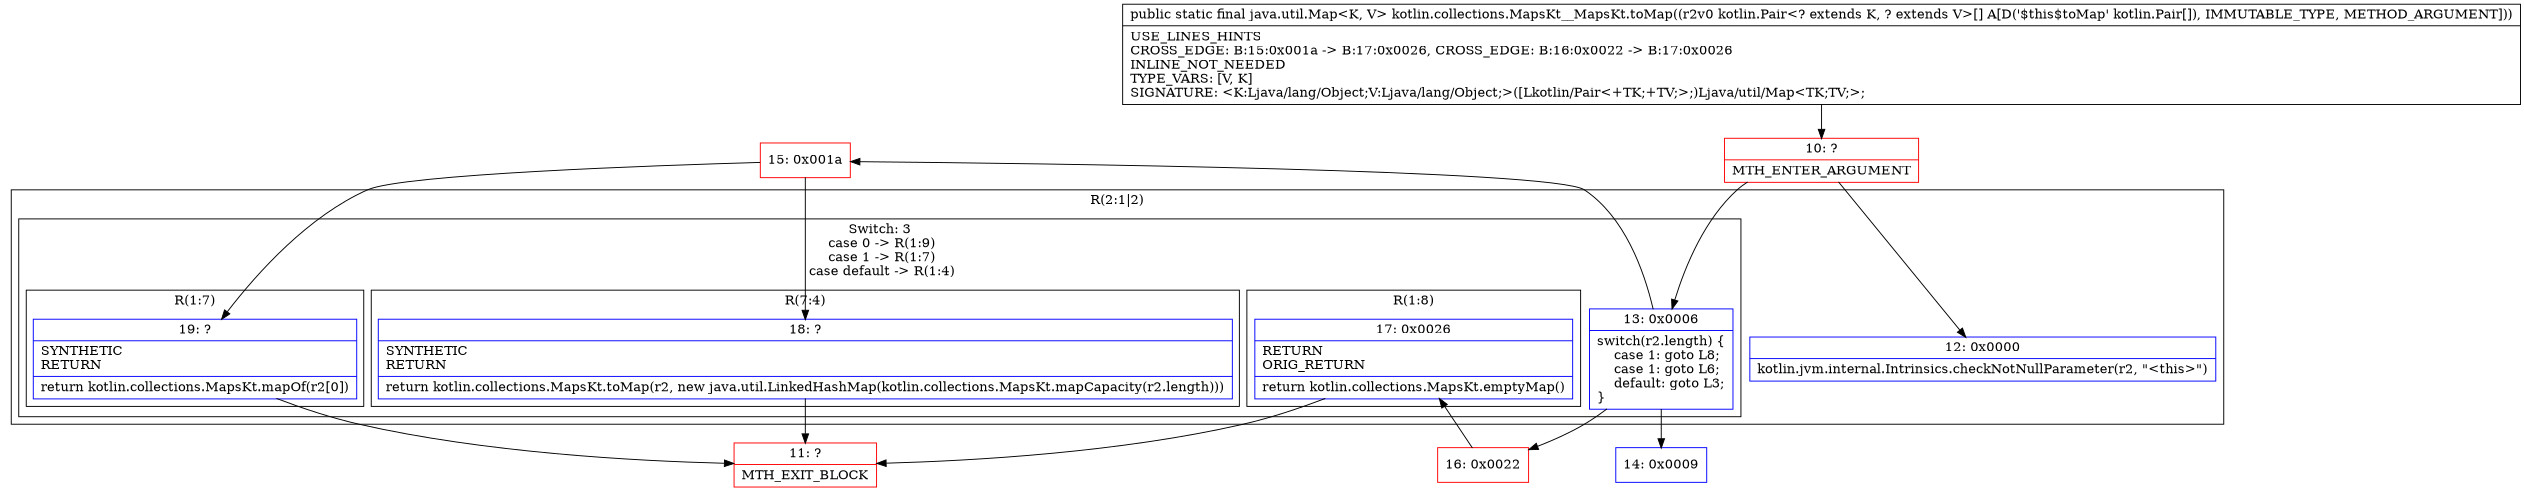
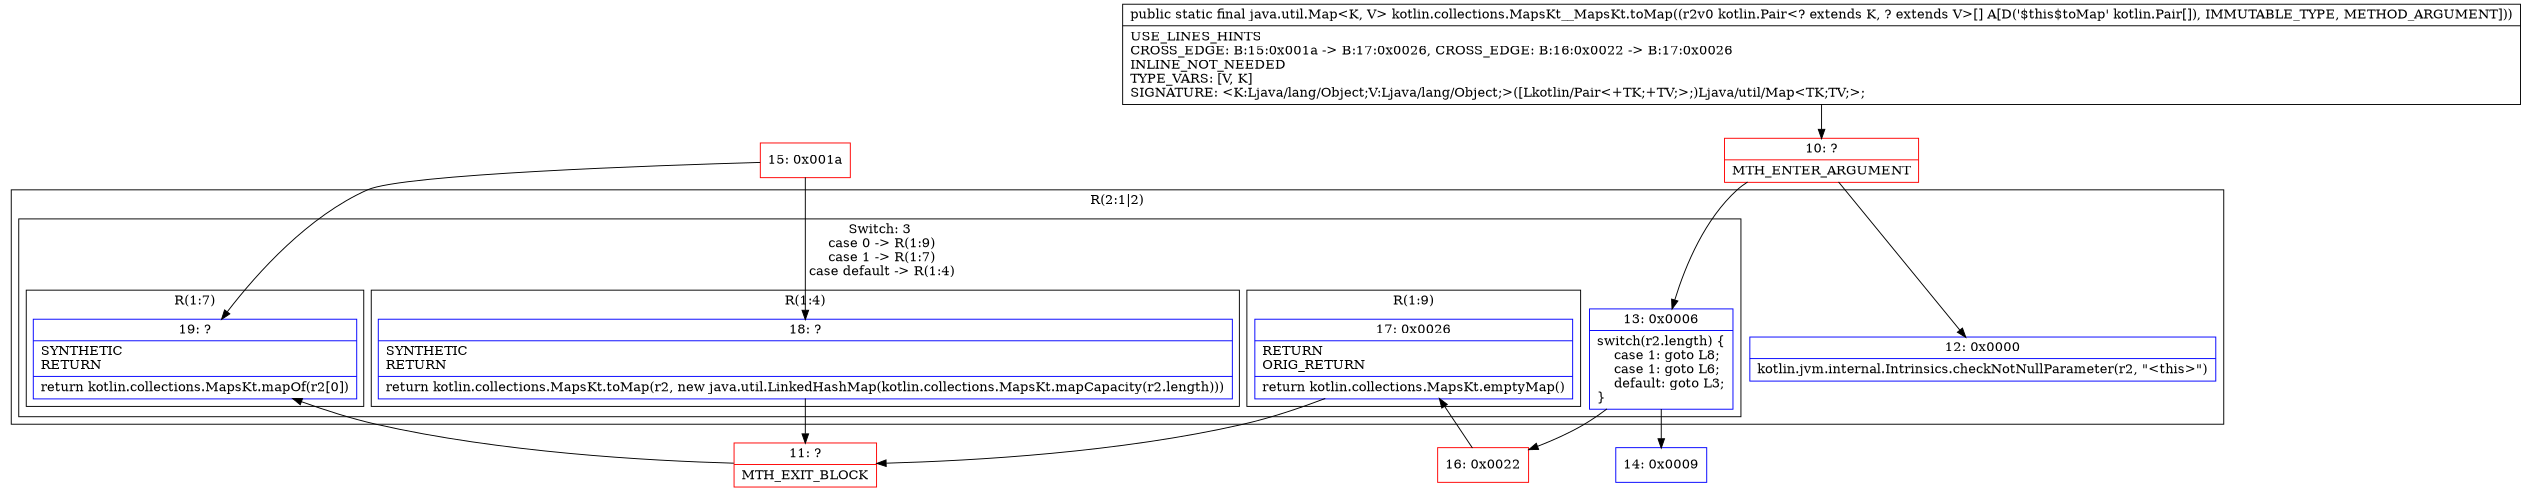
(1293, 169) -> none
(805, 301) -> (805, 301)
(1414, 301) -> (1414, 301)
(498, 447) -> (515, 448)
